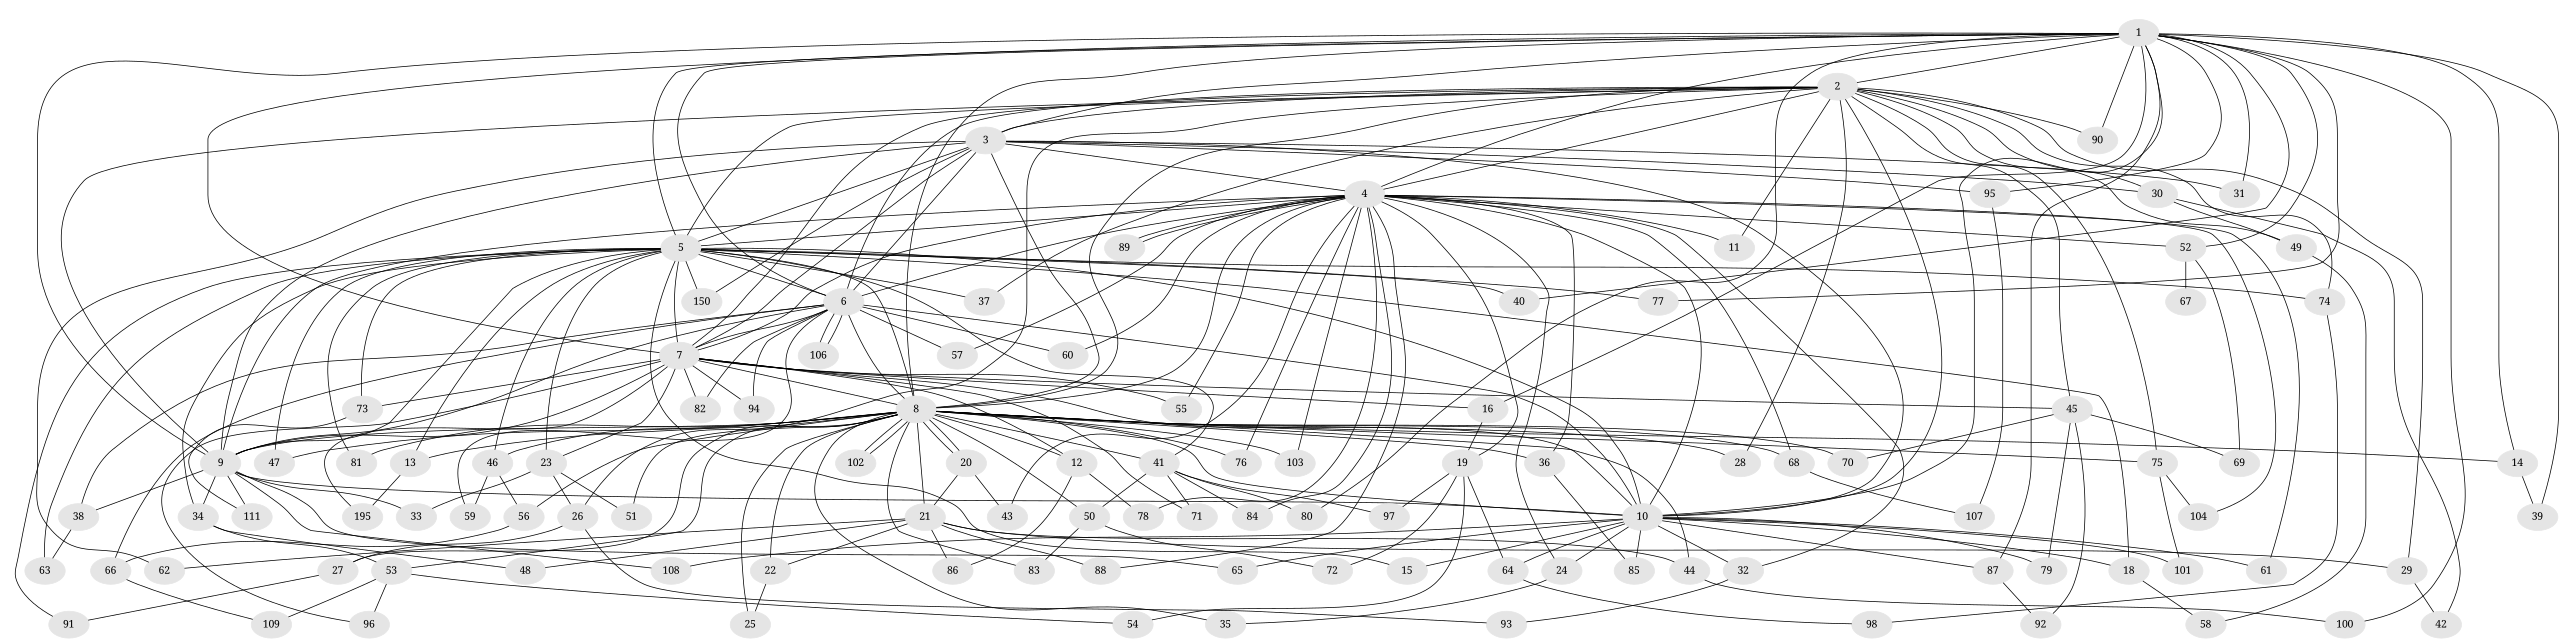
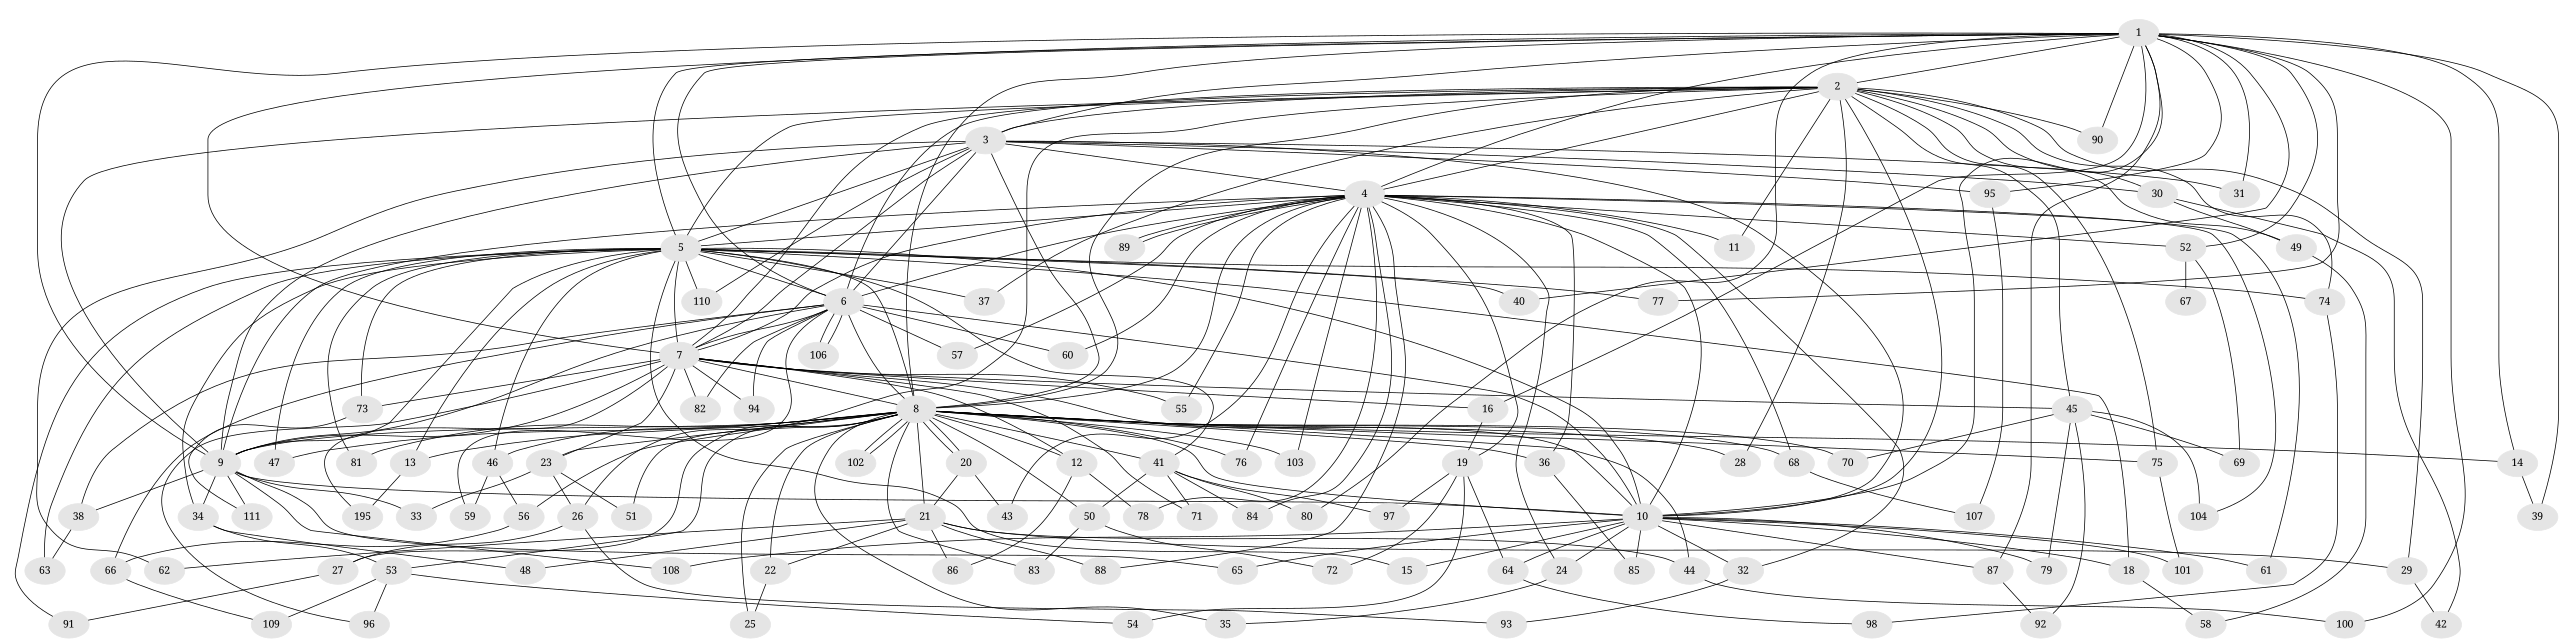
(702, 302) -> (702, 302)
(569, 327) -> (645, 442)
(2178, 490) -> (2146, 424)
